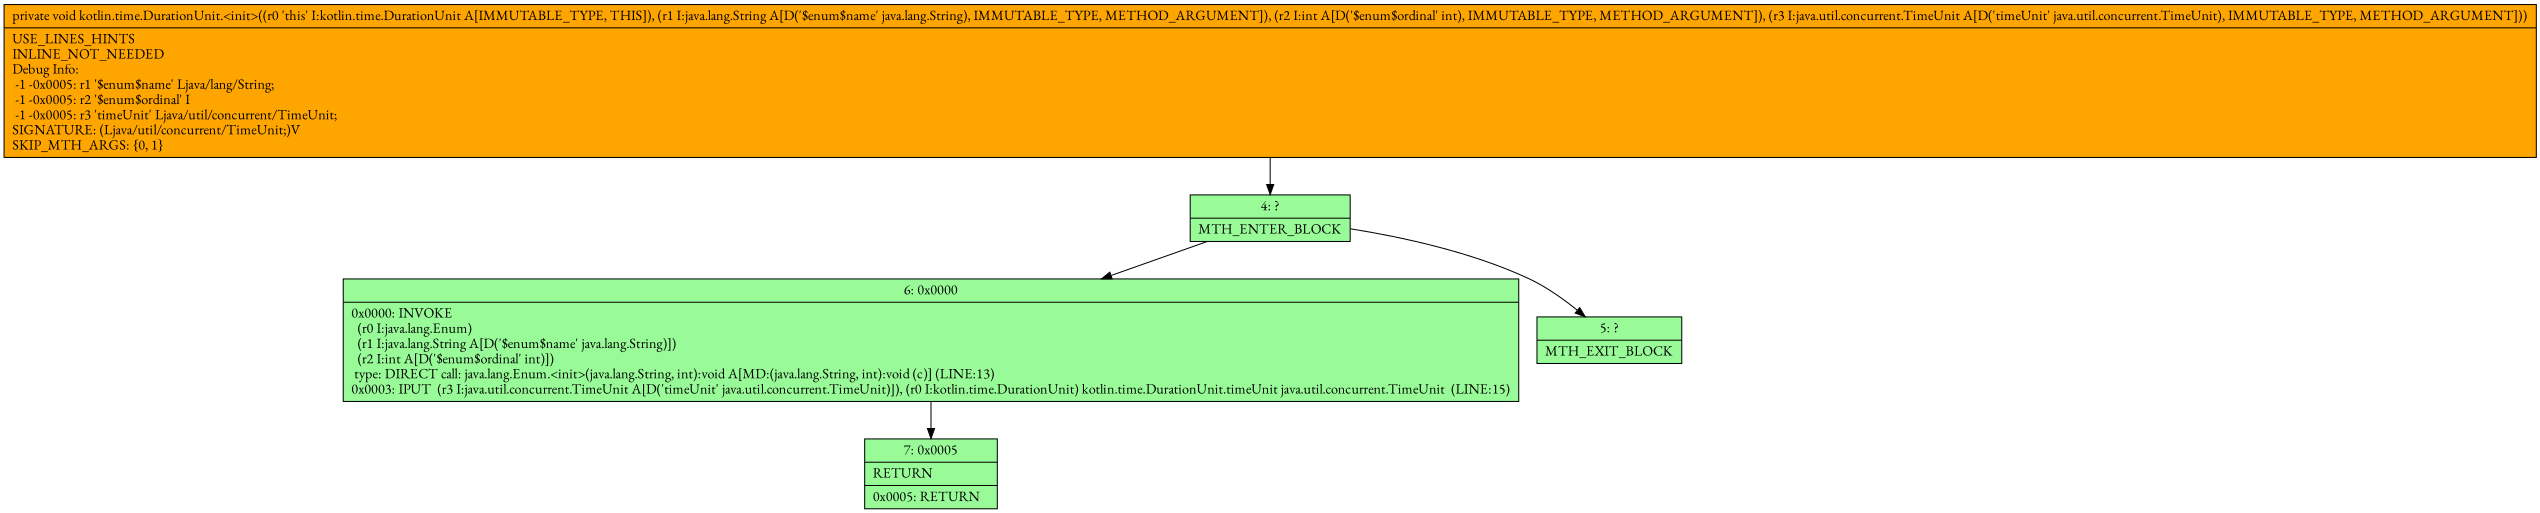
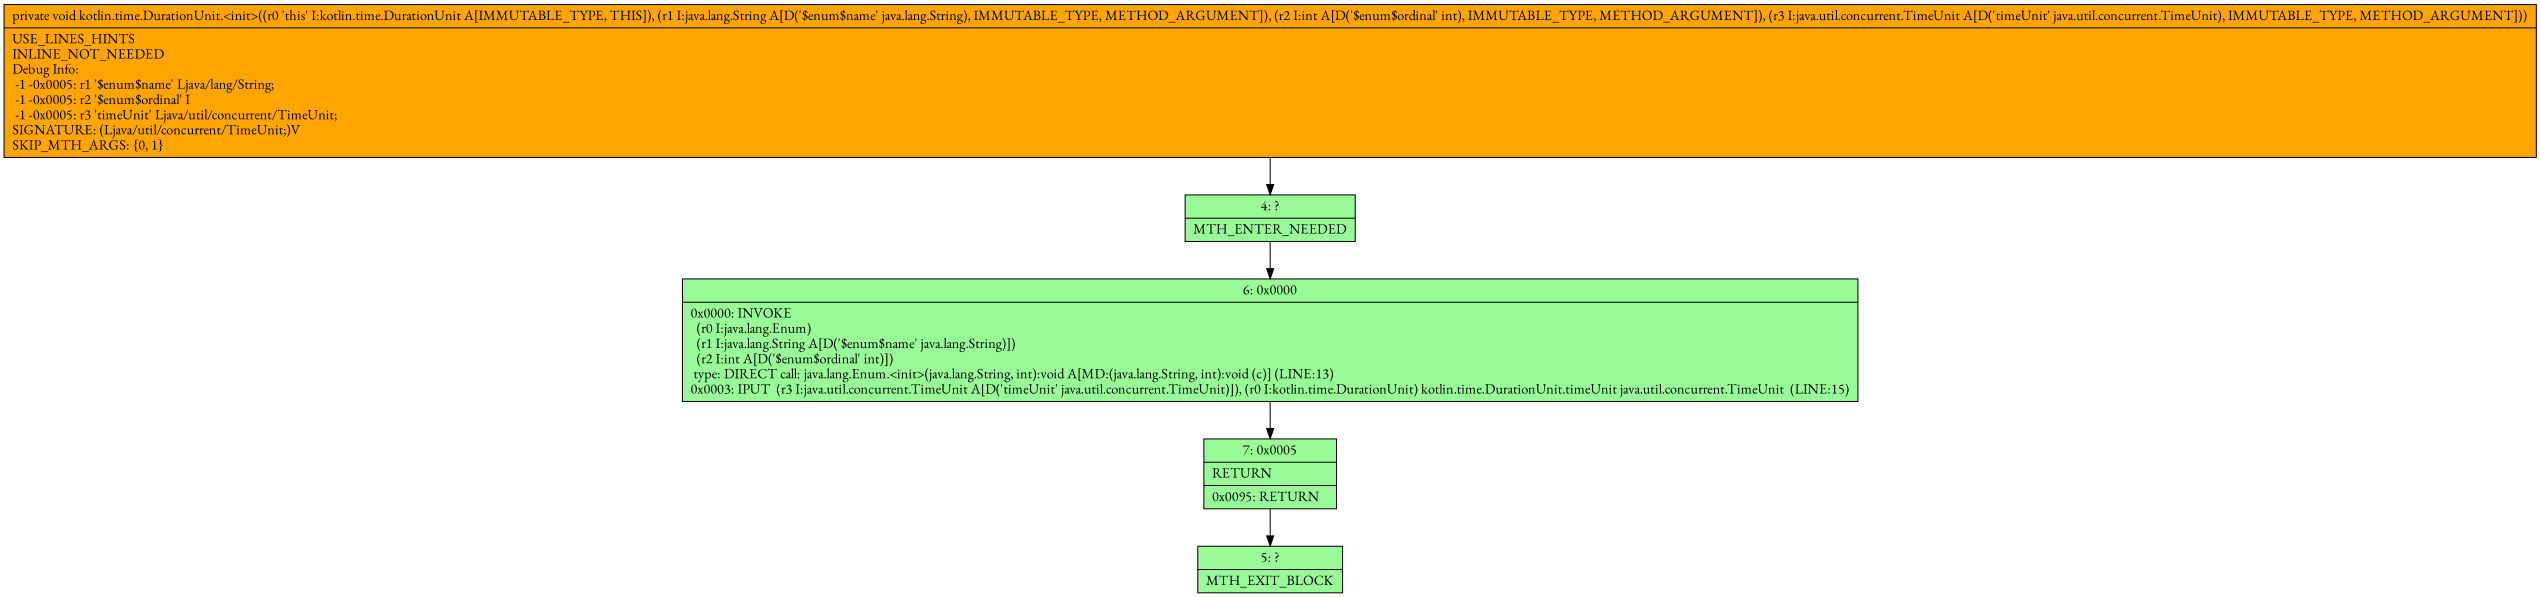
(1270, 229) -> (1270, 229)
(1469, 256) -> (1270, 522)
(931, 497) -> (1270, 497)
